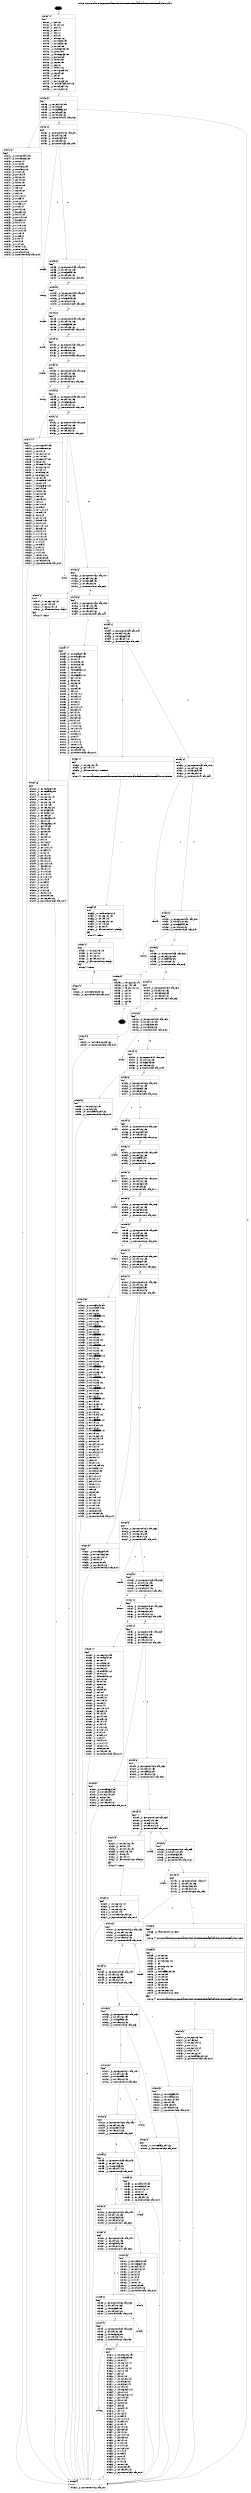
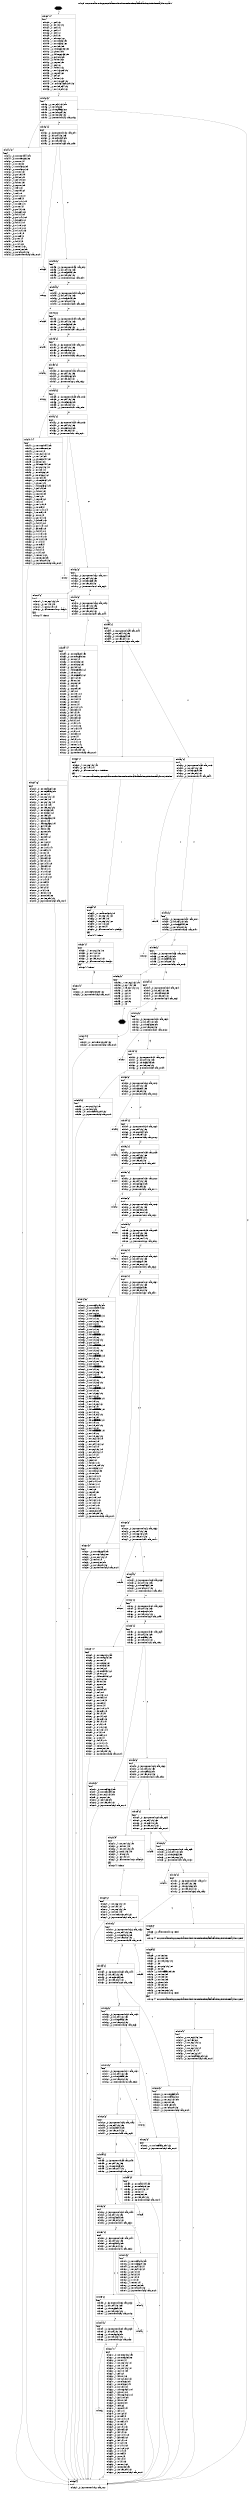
(141, 1833) -> (130, 1806)
